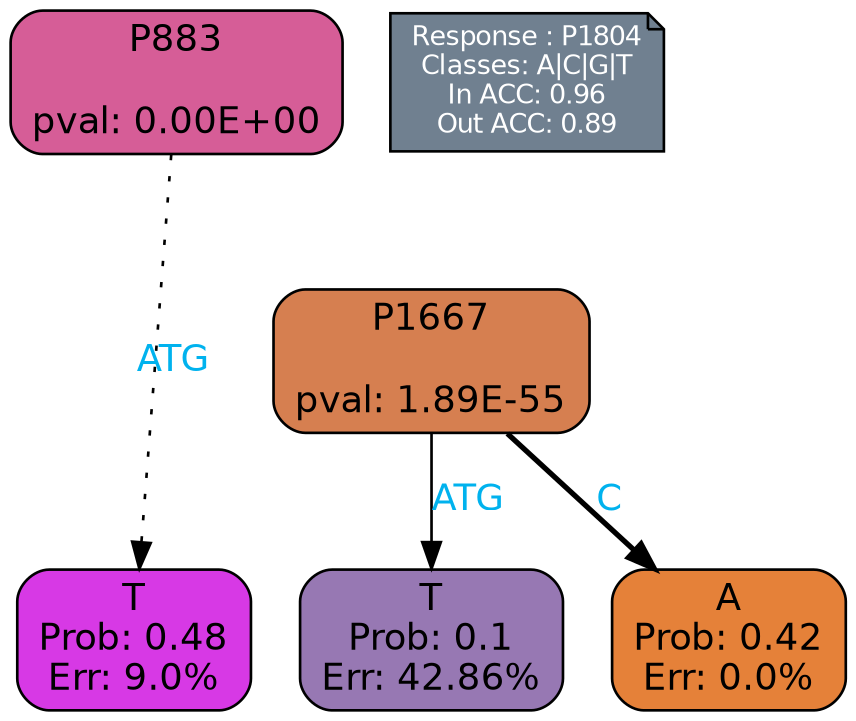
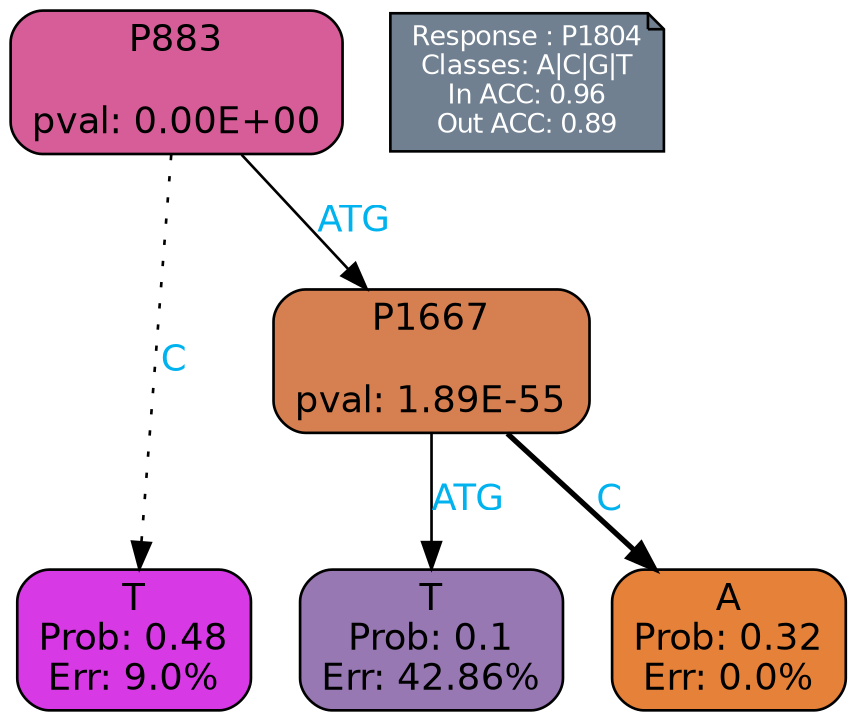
none -> (295, 212)
(174, 361) -> (174, 361)
(729, 640) -> (729, 640)
